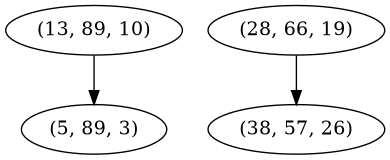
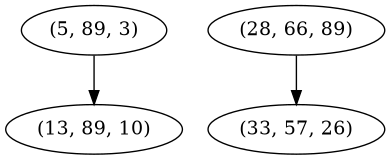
(296, 30) -> (296, 30)
(94, 73) -> (94, 73)
(296, 129) -> (296, 129)
